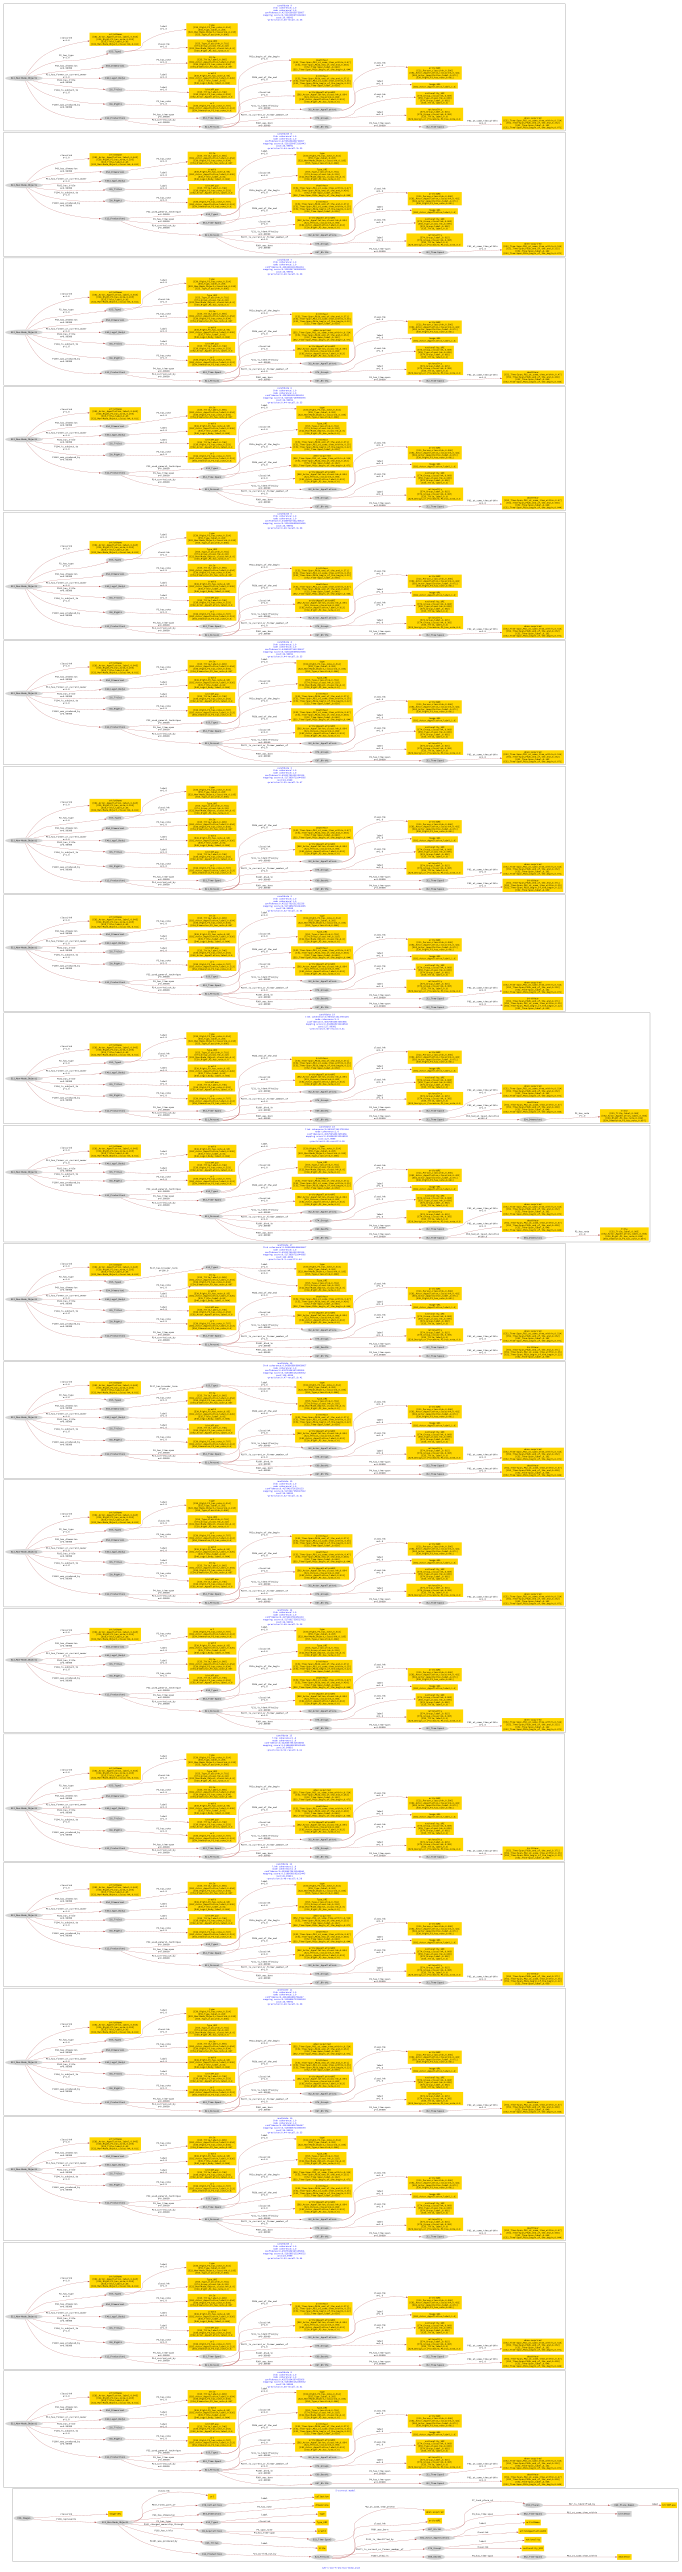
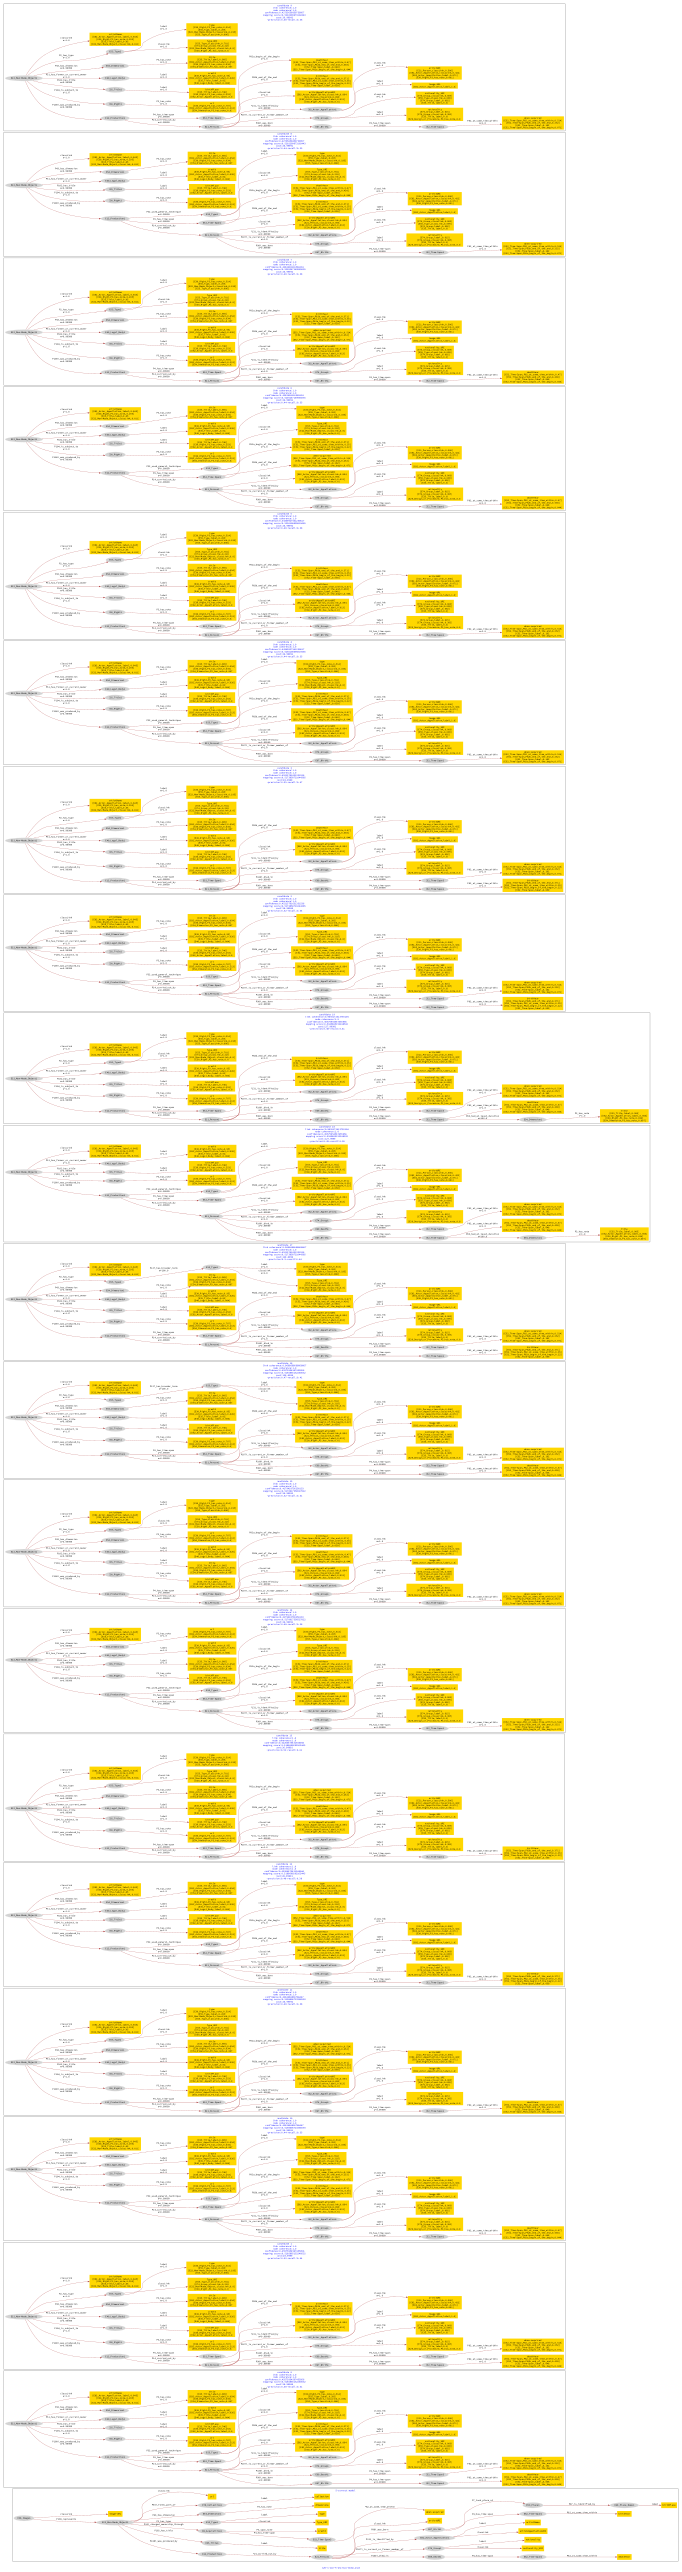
(624, 2514) -> (624, 2514)
